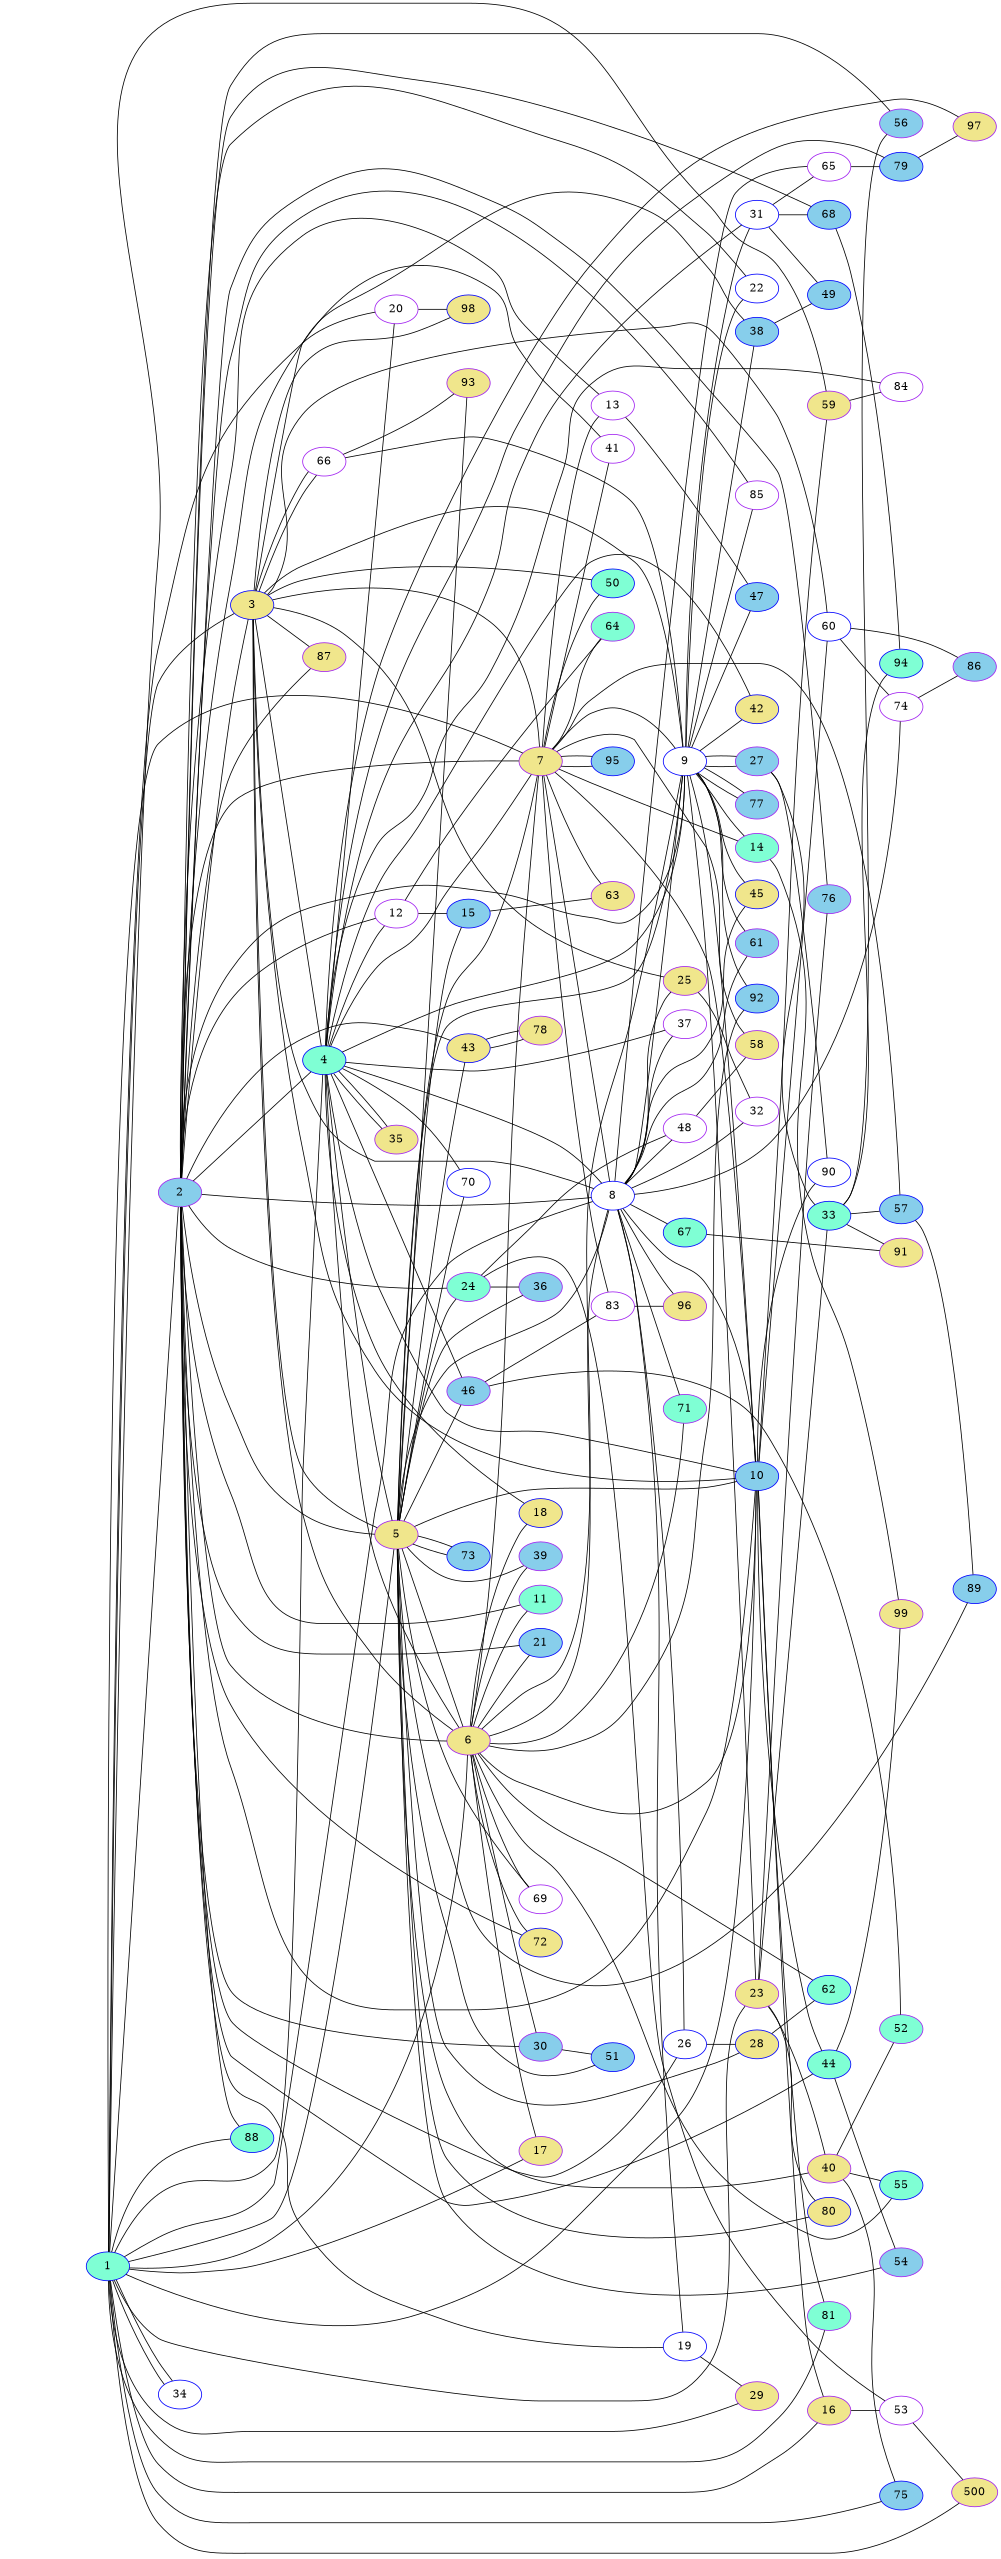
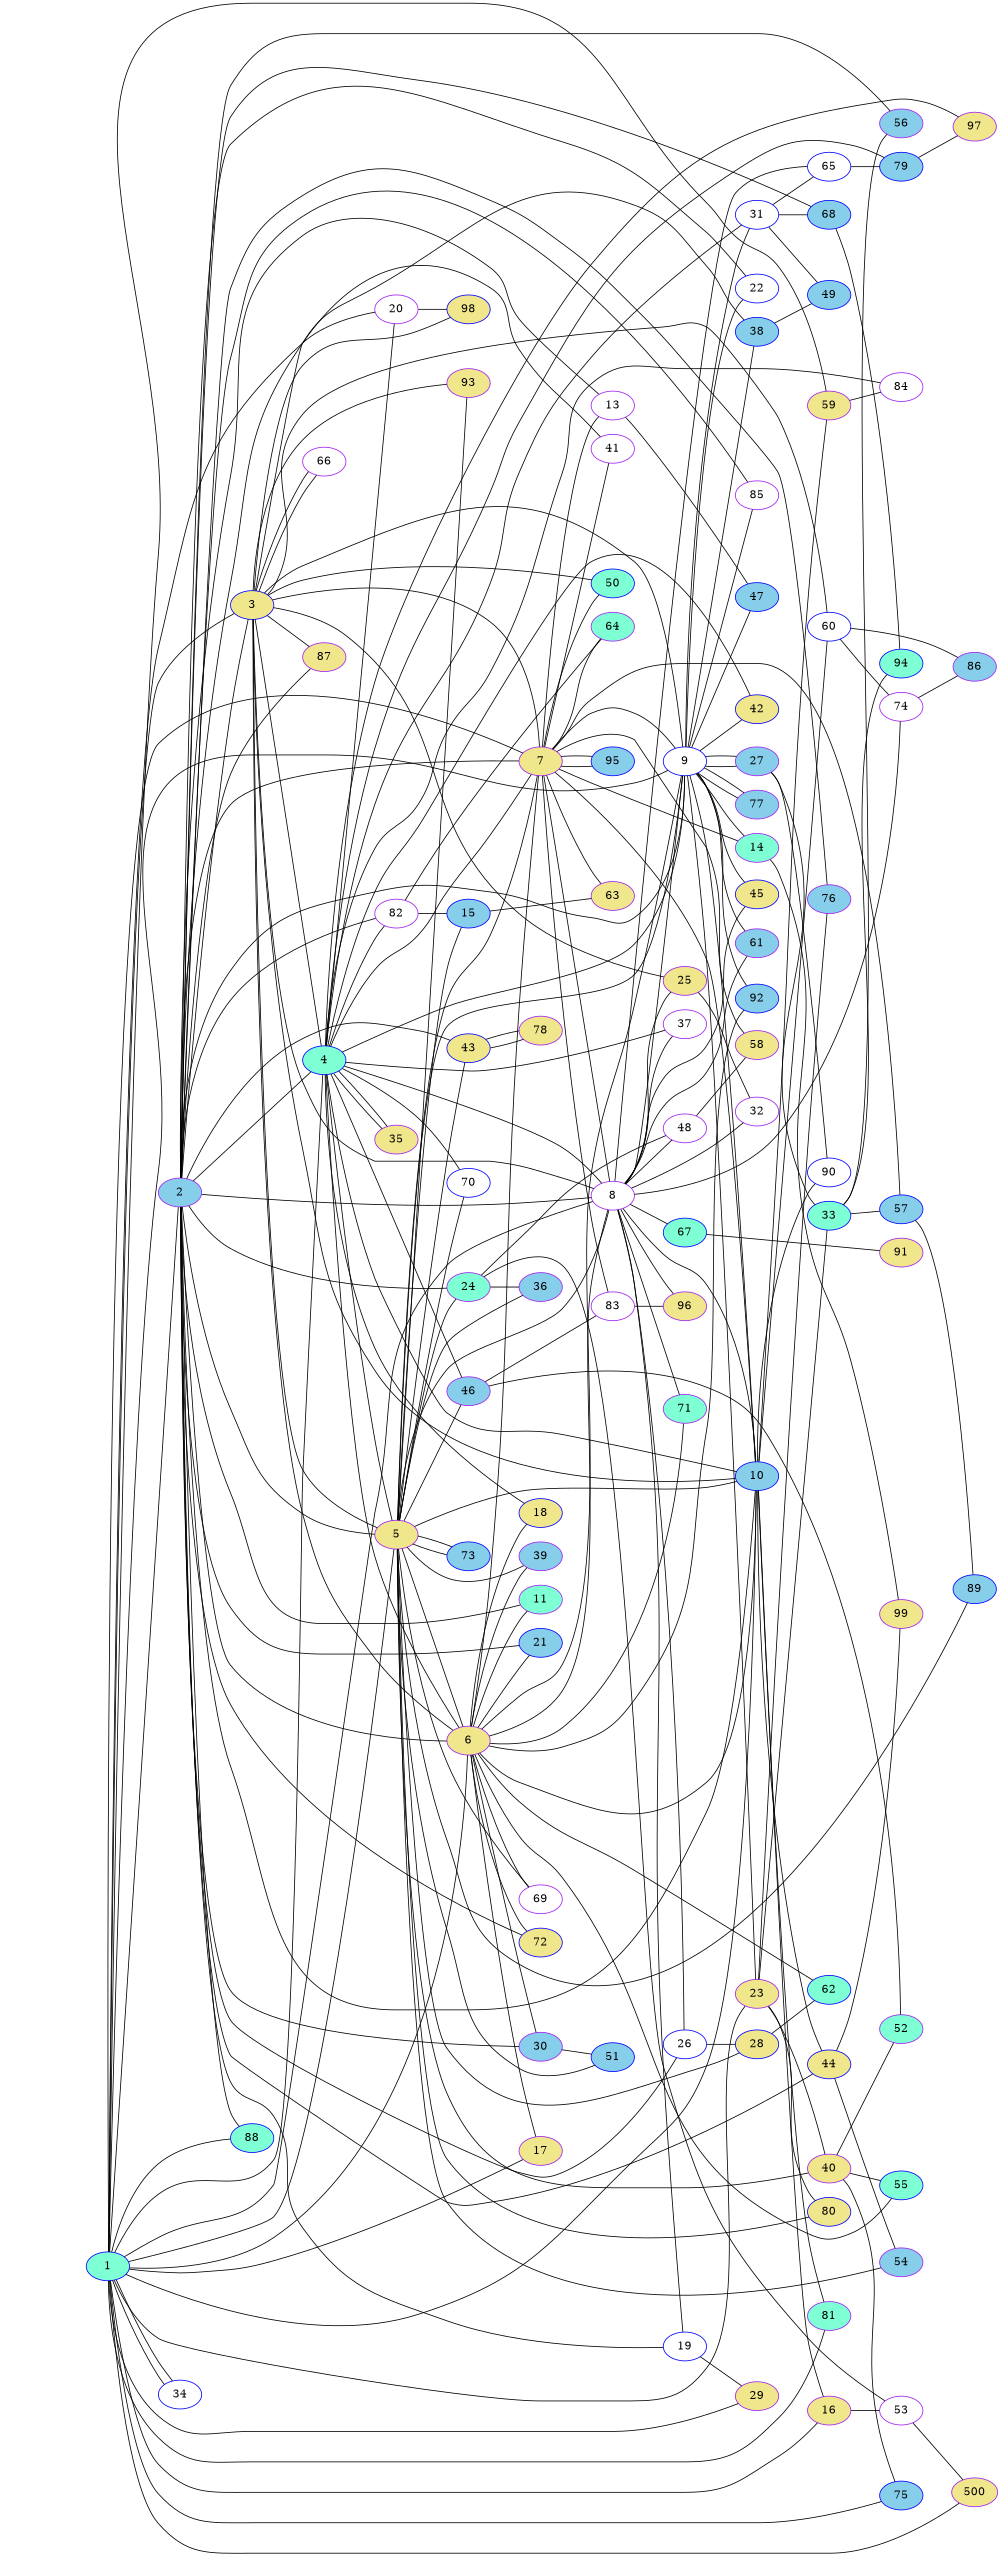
(829, 167) -> (829, 167)
(401, 428) -> (301, 442)
(612, 487) -> (150, 1259)
(396, 914) -> (396, 914)
(613, 1196) -> (613, 1196)
(865, 1234) -> none
(829, 2064) -> (829, 2064)
